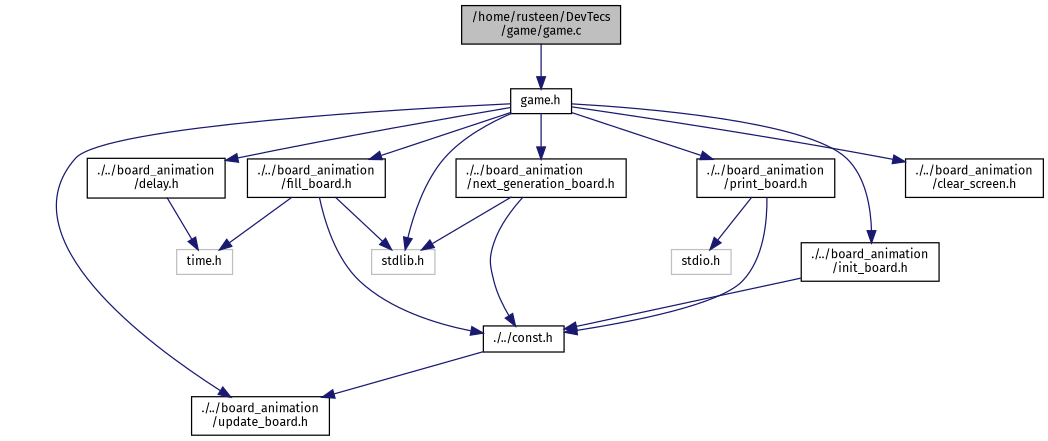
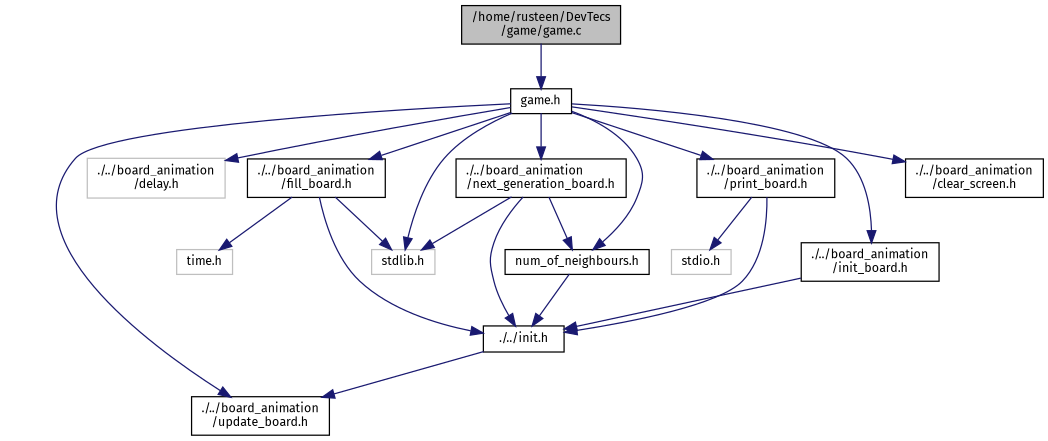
(156, 178) -> (156, 178)
(179, 218) -> none
none -> (577, 262)
(524, 339) -> (524, 339)
